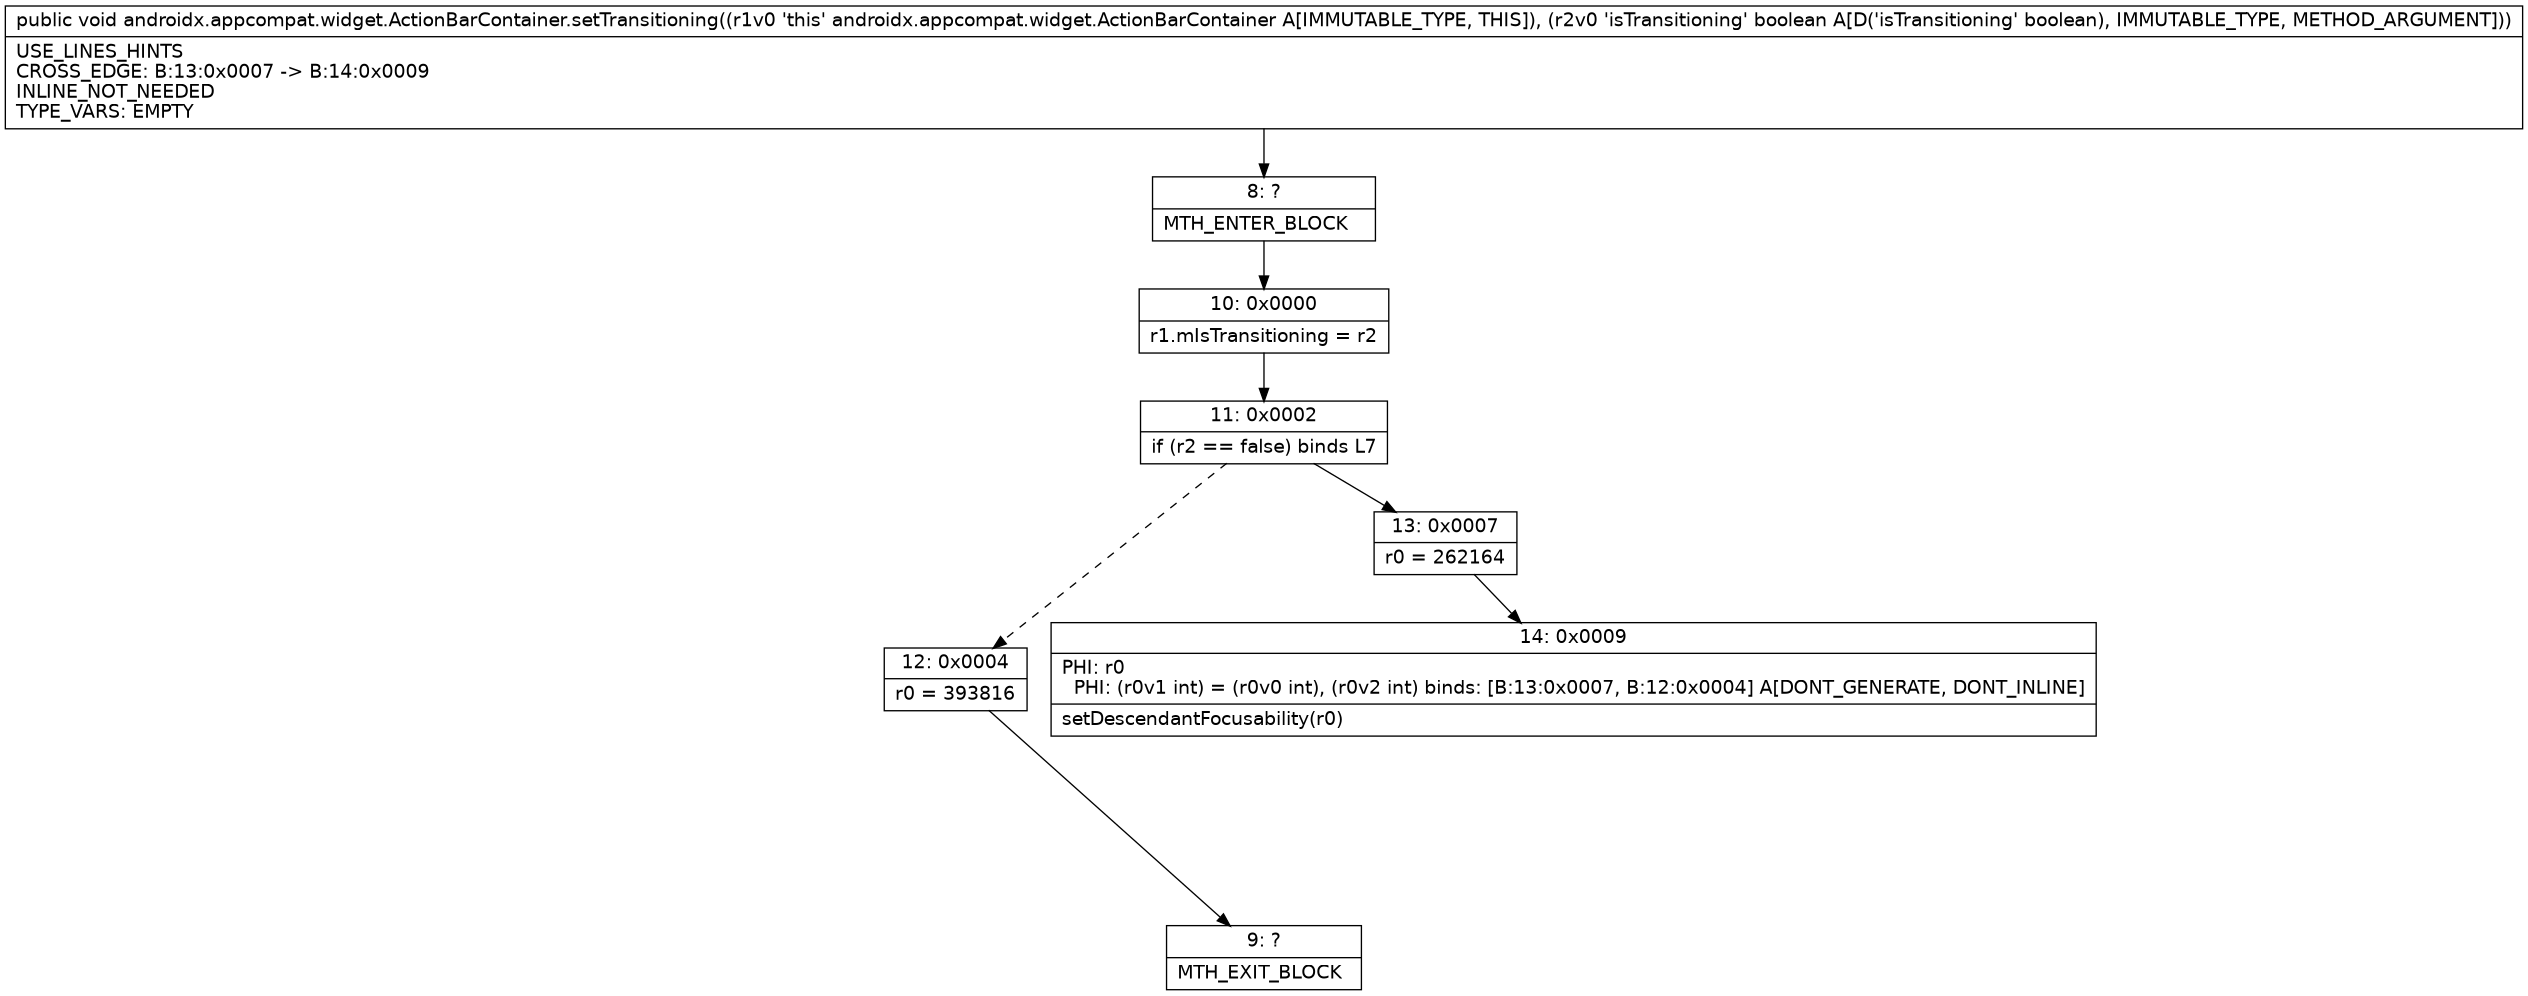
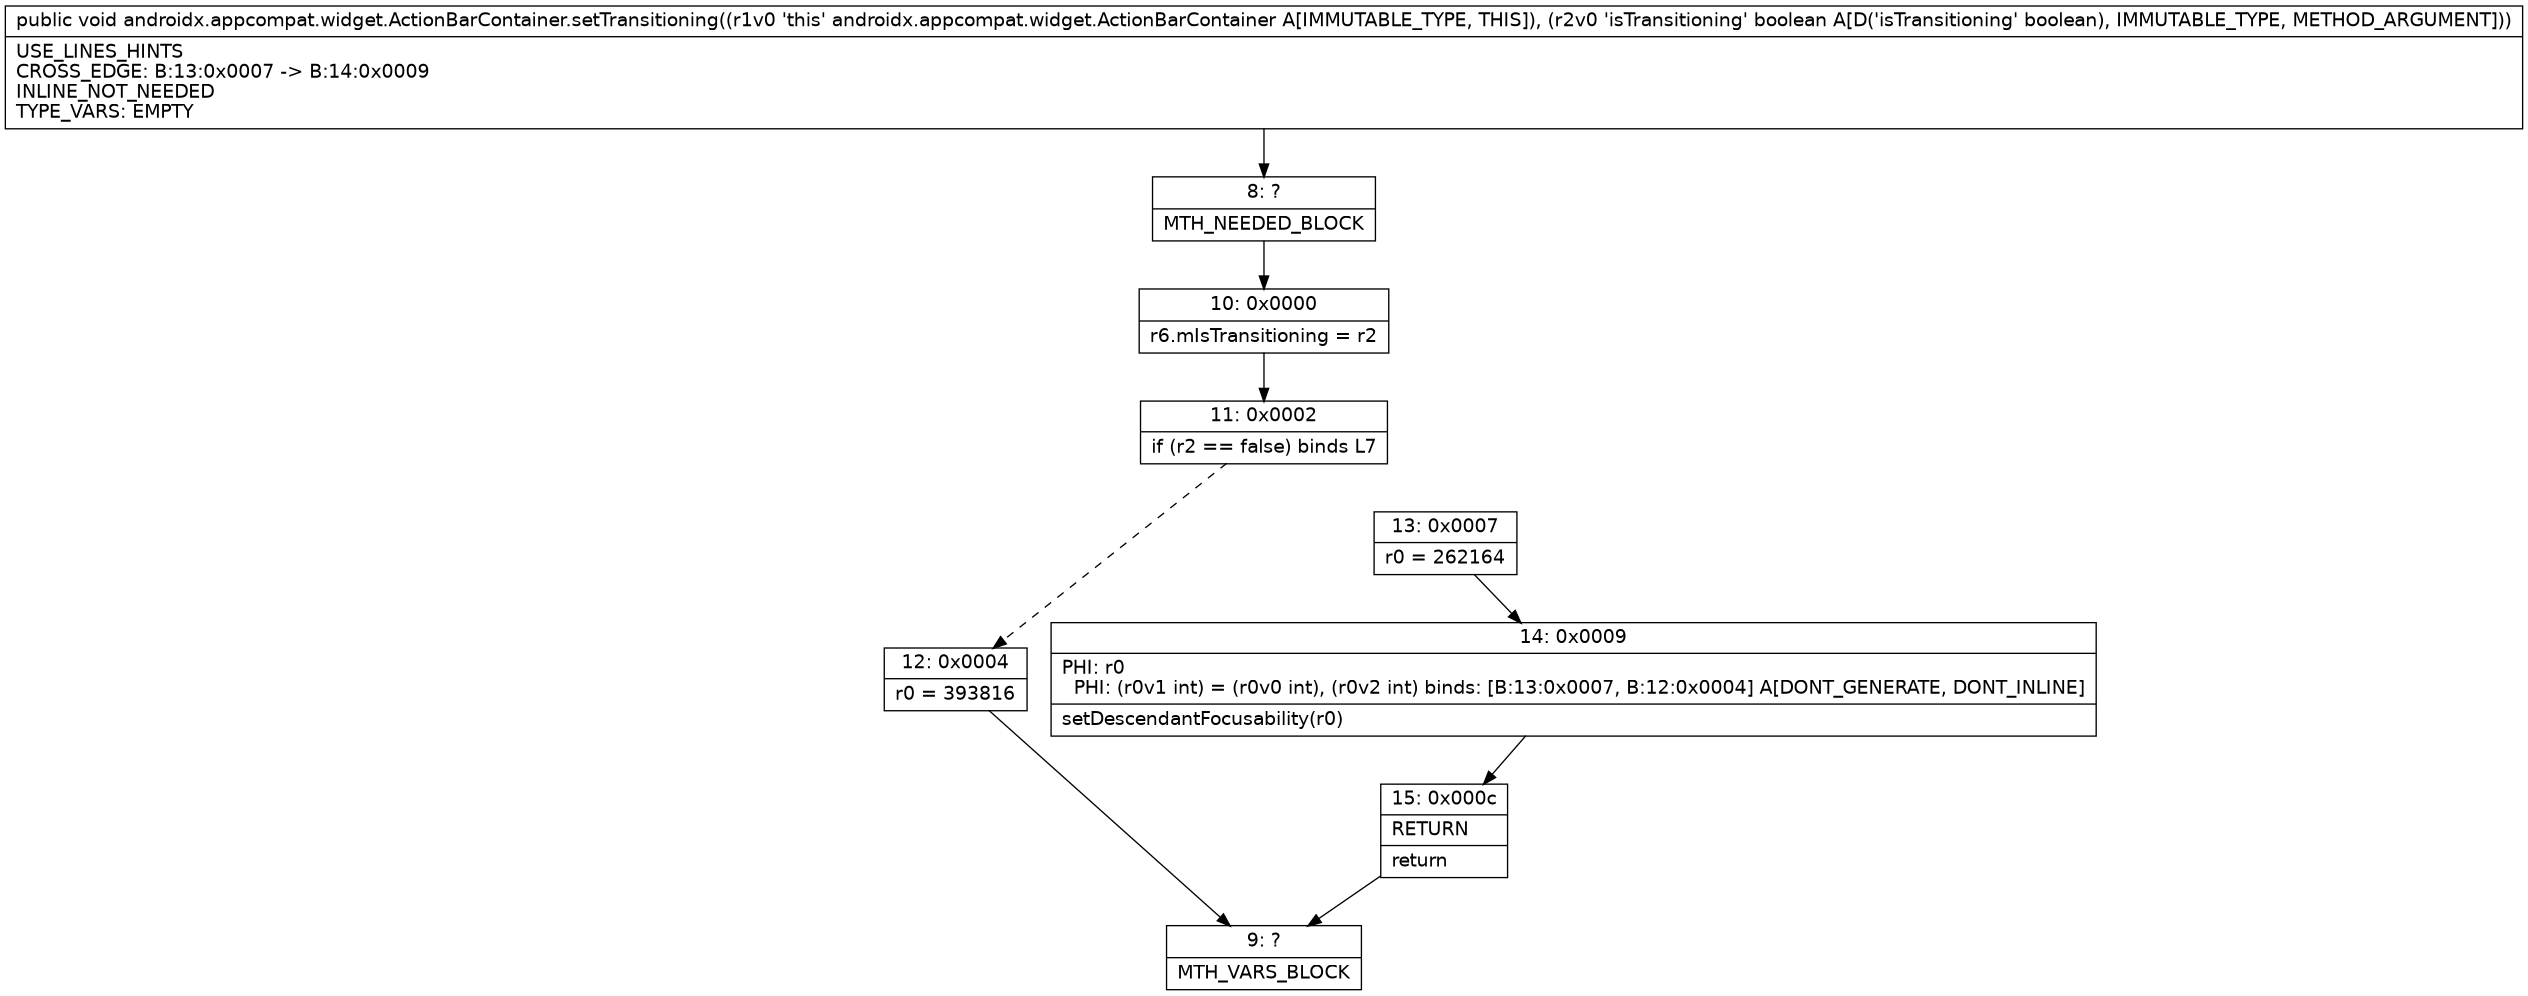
(1256, 224) -> (1264, 224)
(1264, 336) -> (1264, 336)
(1349, 484) -> none
none -> (1444, 831)
(1260, 973) -> (1264, 973)
